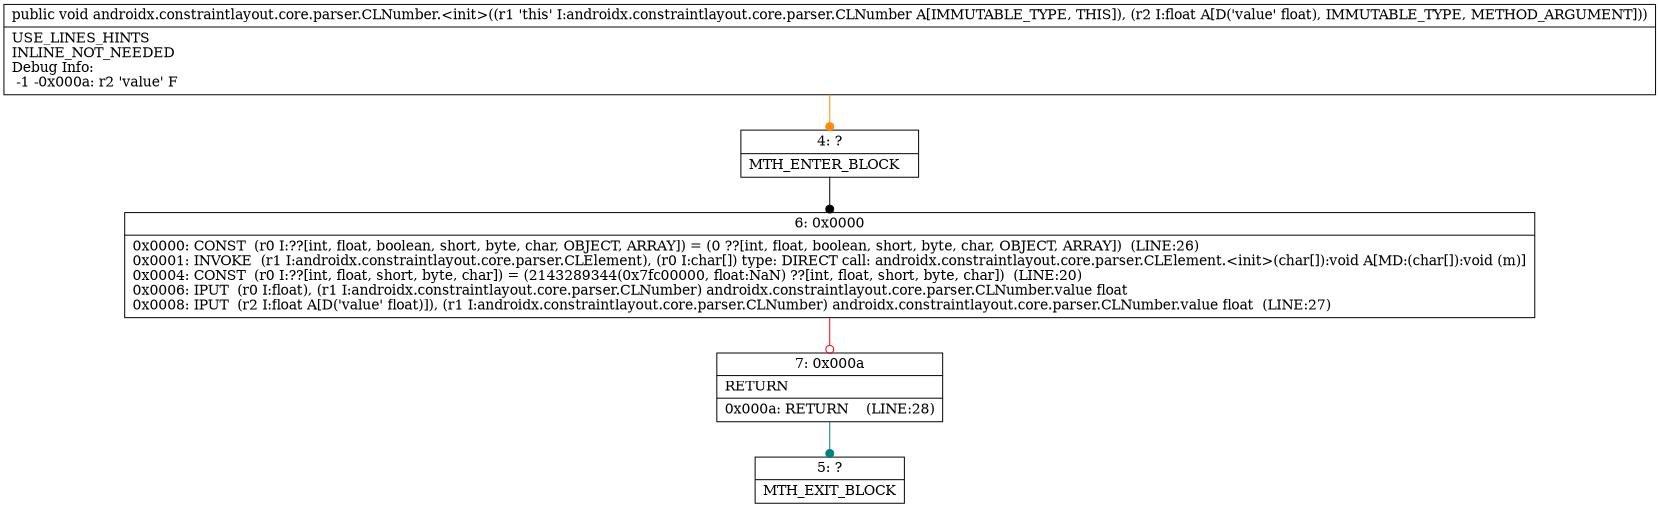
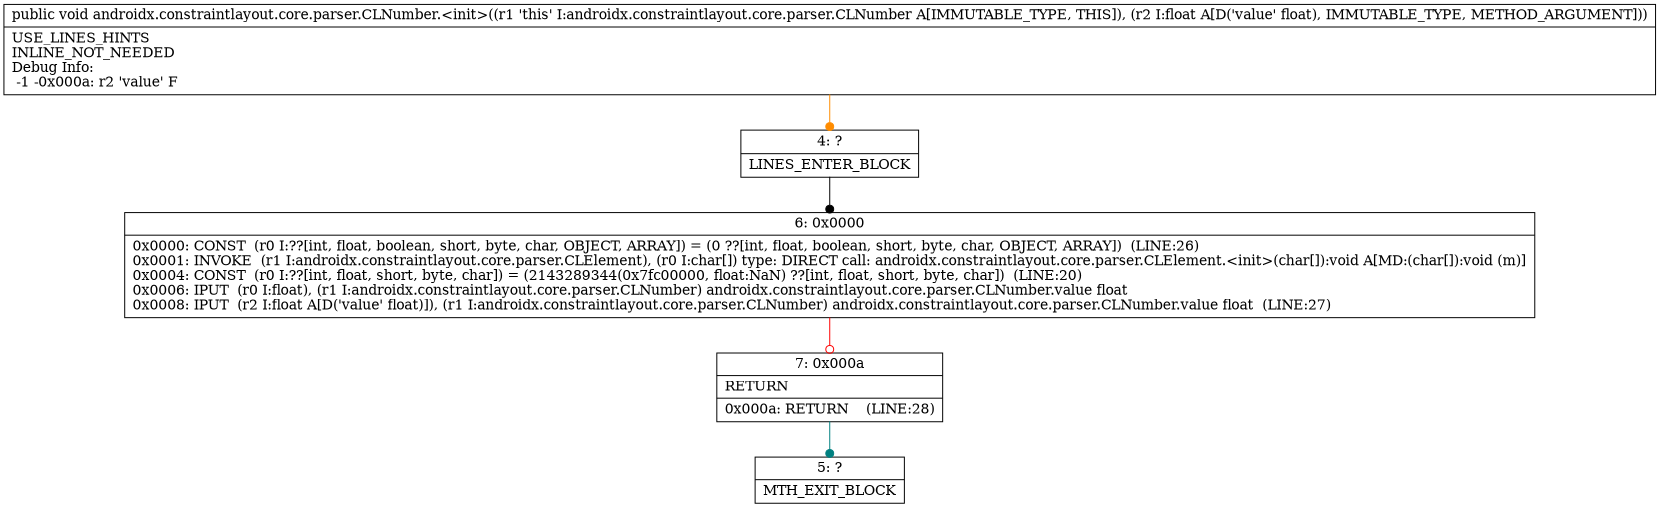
(824, 165) -> (830, 165)
